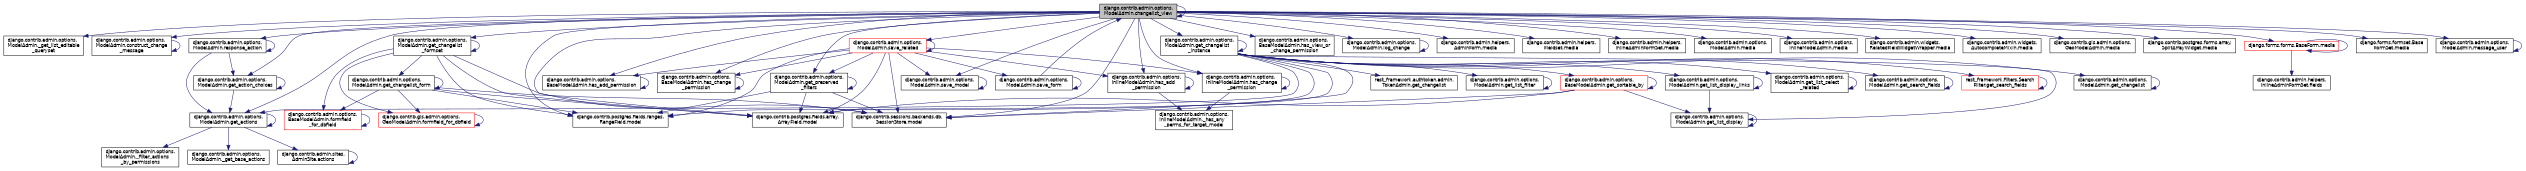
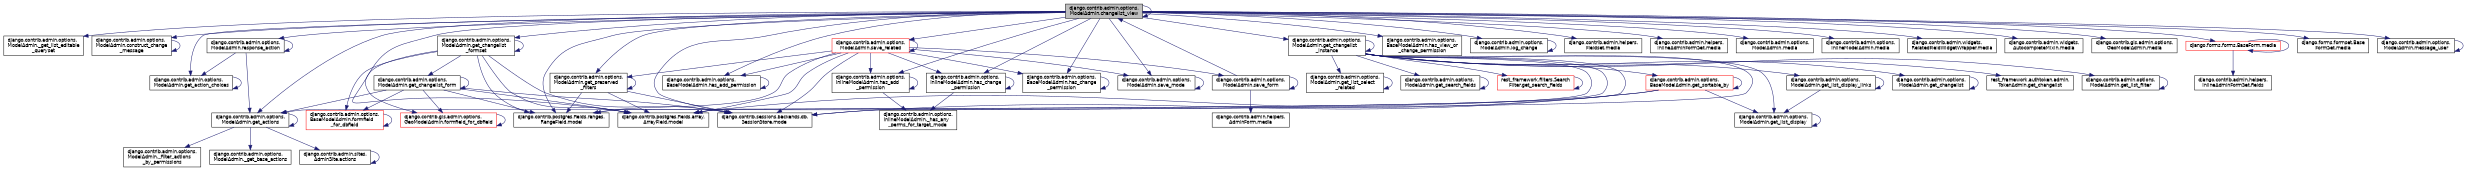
(1311, 22) -> (1251, 99)
(2190, 46) -> none
(232, 99) -> (336, 101)
